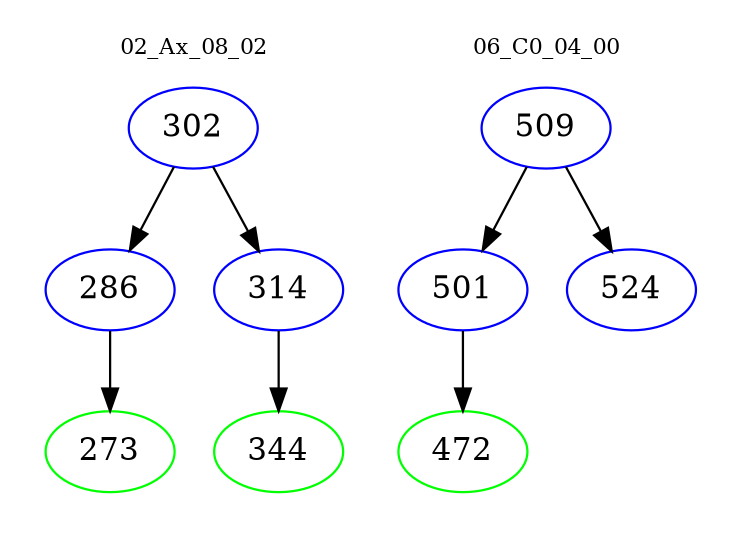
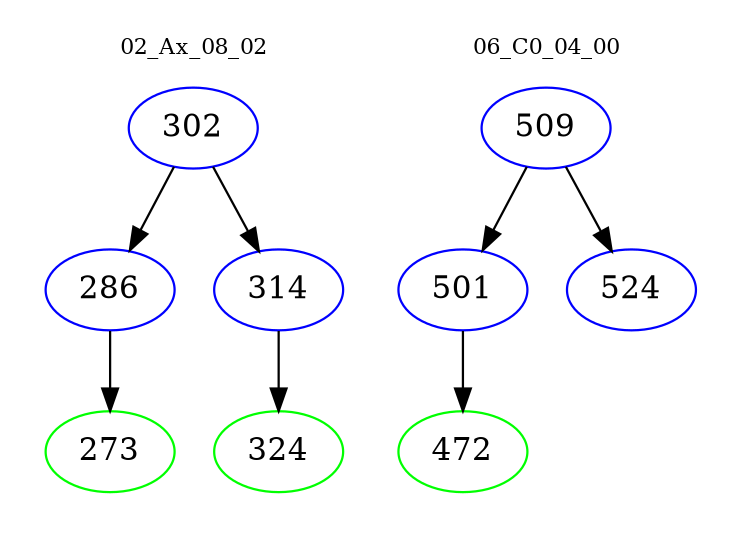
(279, 452) -> (279, 452)
